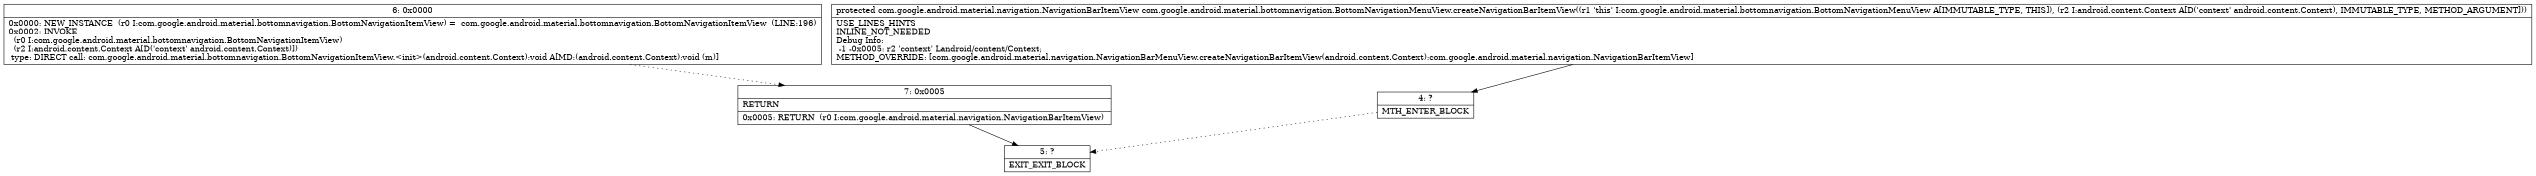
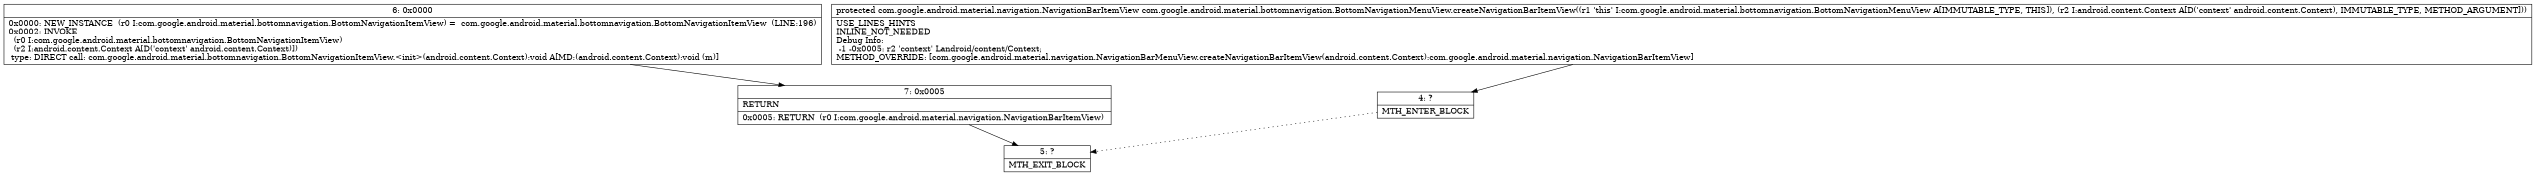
(704, 75) -> (704, 75)
(1047, 165) -> (1047, 165)
